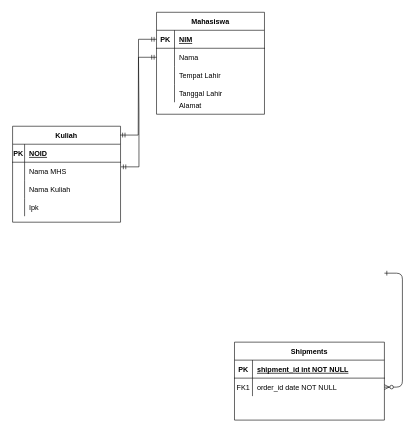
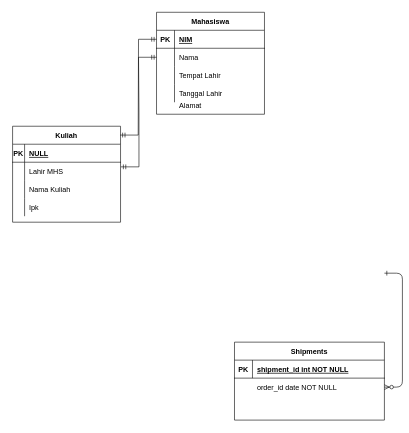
(37, 154) -> (37, 154)
(44, 172) -> (45, 172)
(243, 387) -> none
